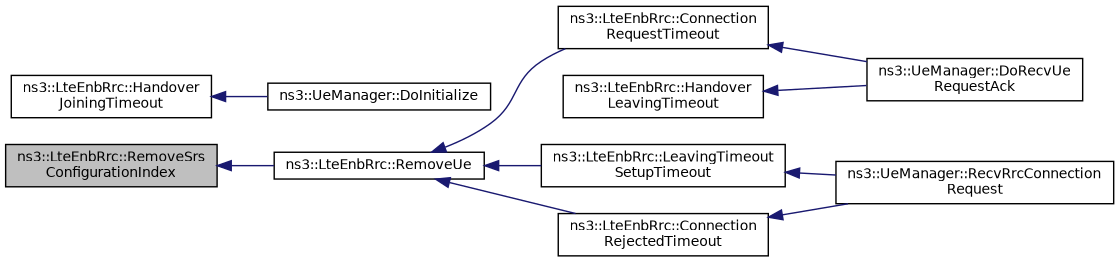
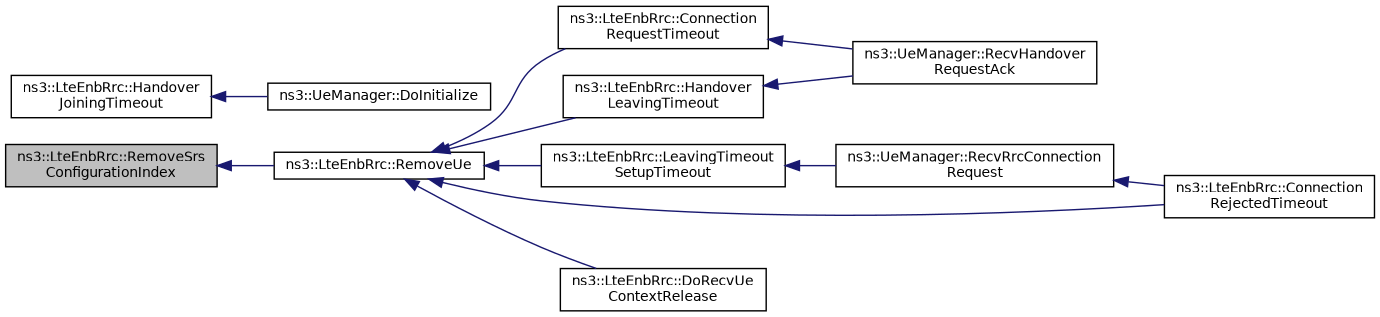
(975, 80) -> (975, 63)
none -> (513, 133)
(815, 209) -> (1146, 184)
none -> (663, 290)
